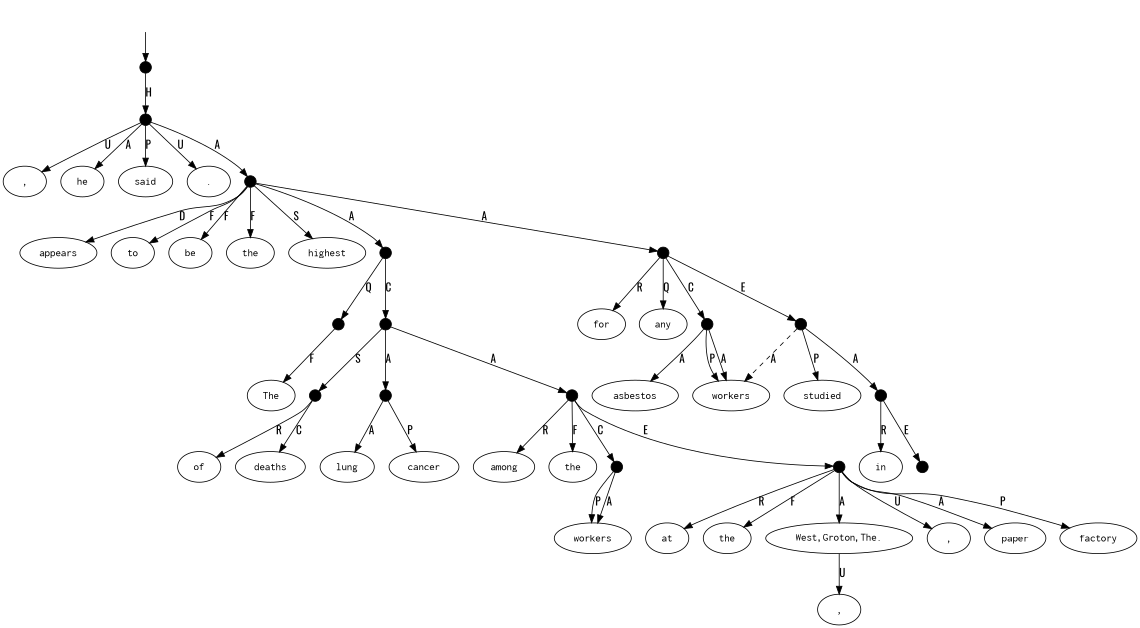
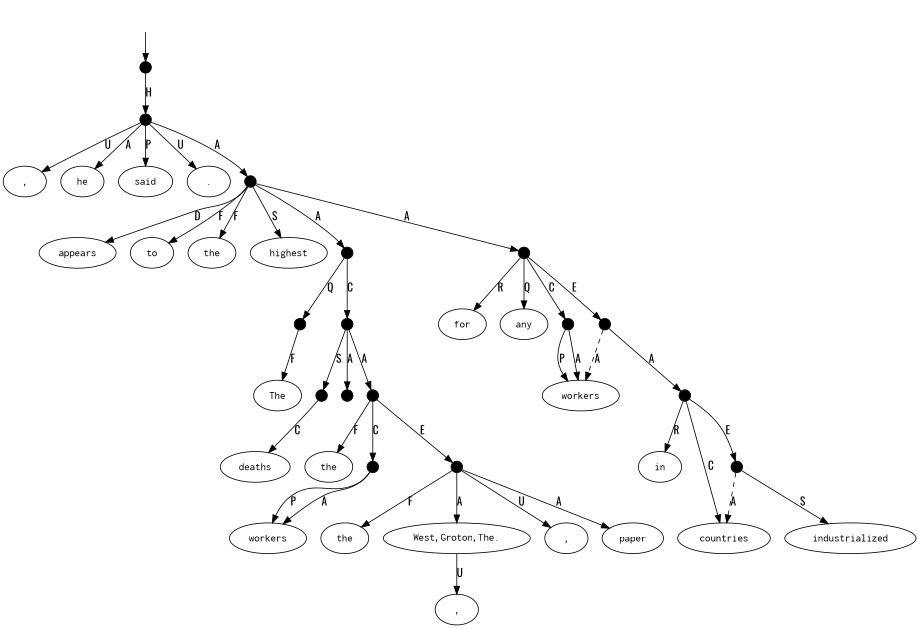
(190, 253) -> none
(635, 396) -> none
(822, 396) -> none
(199, 467) -> none
(347, 467) -> none
(424, 467) -> none
(504, 467) -> none
(667, 538) -> none
none -> (724, 538)
none -> (850, 538)
(1098, 538) -> none
